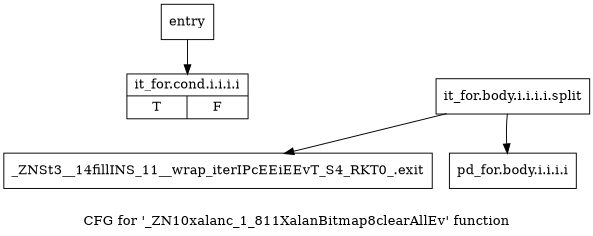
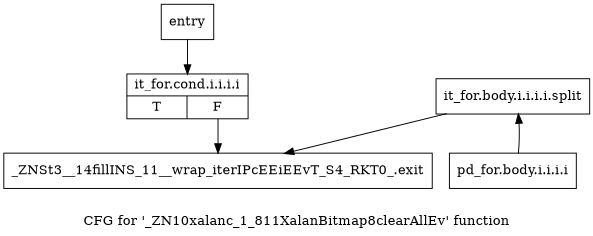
(506, 129) -> (519, 138)
none -> (218, 131)
